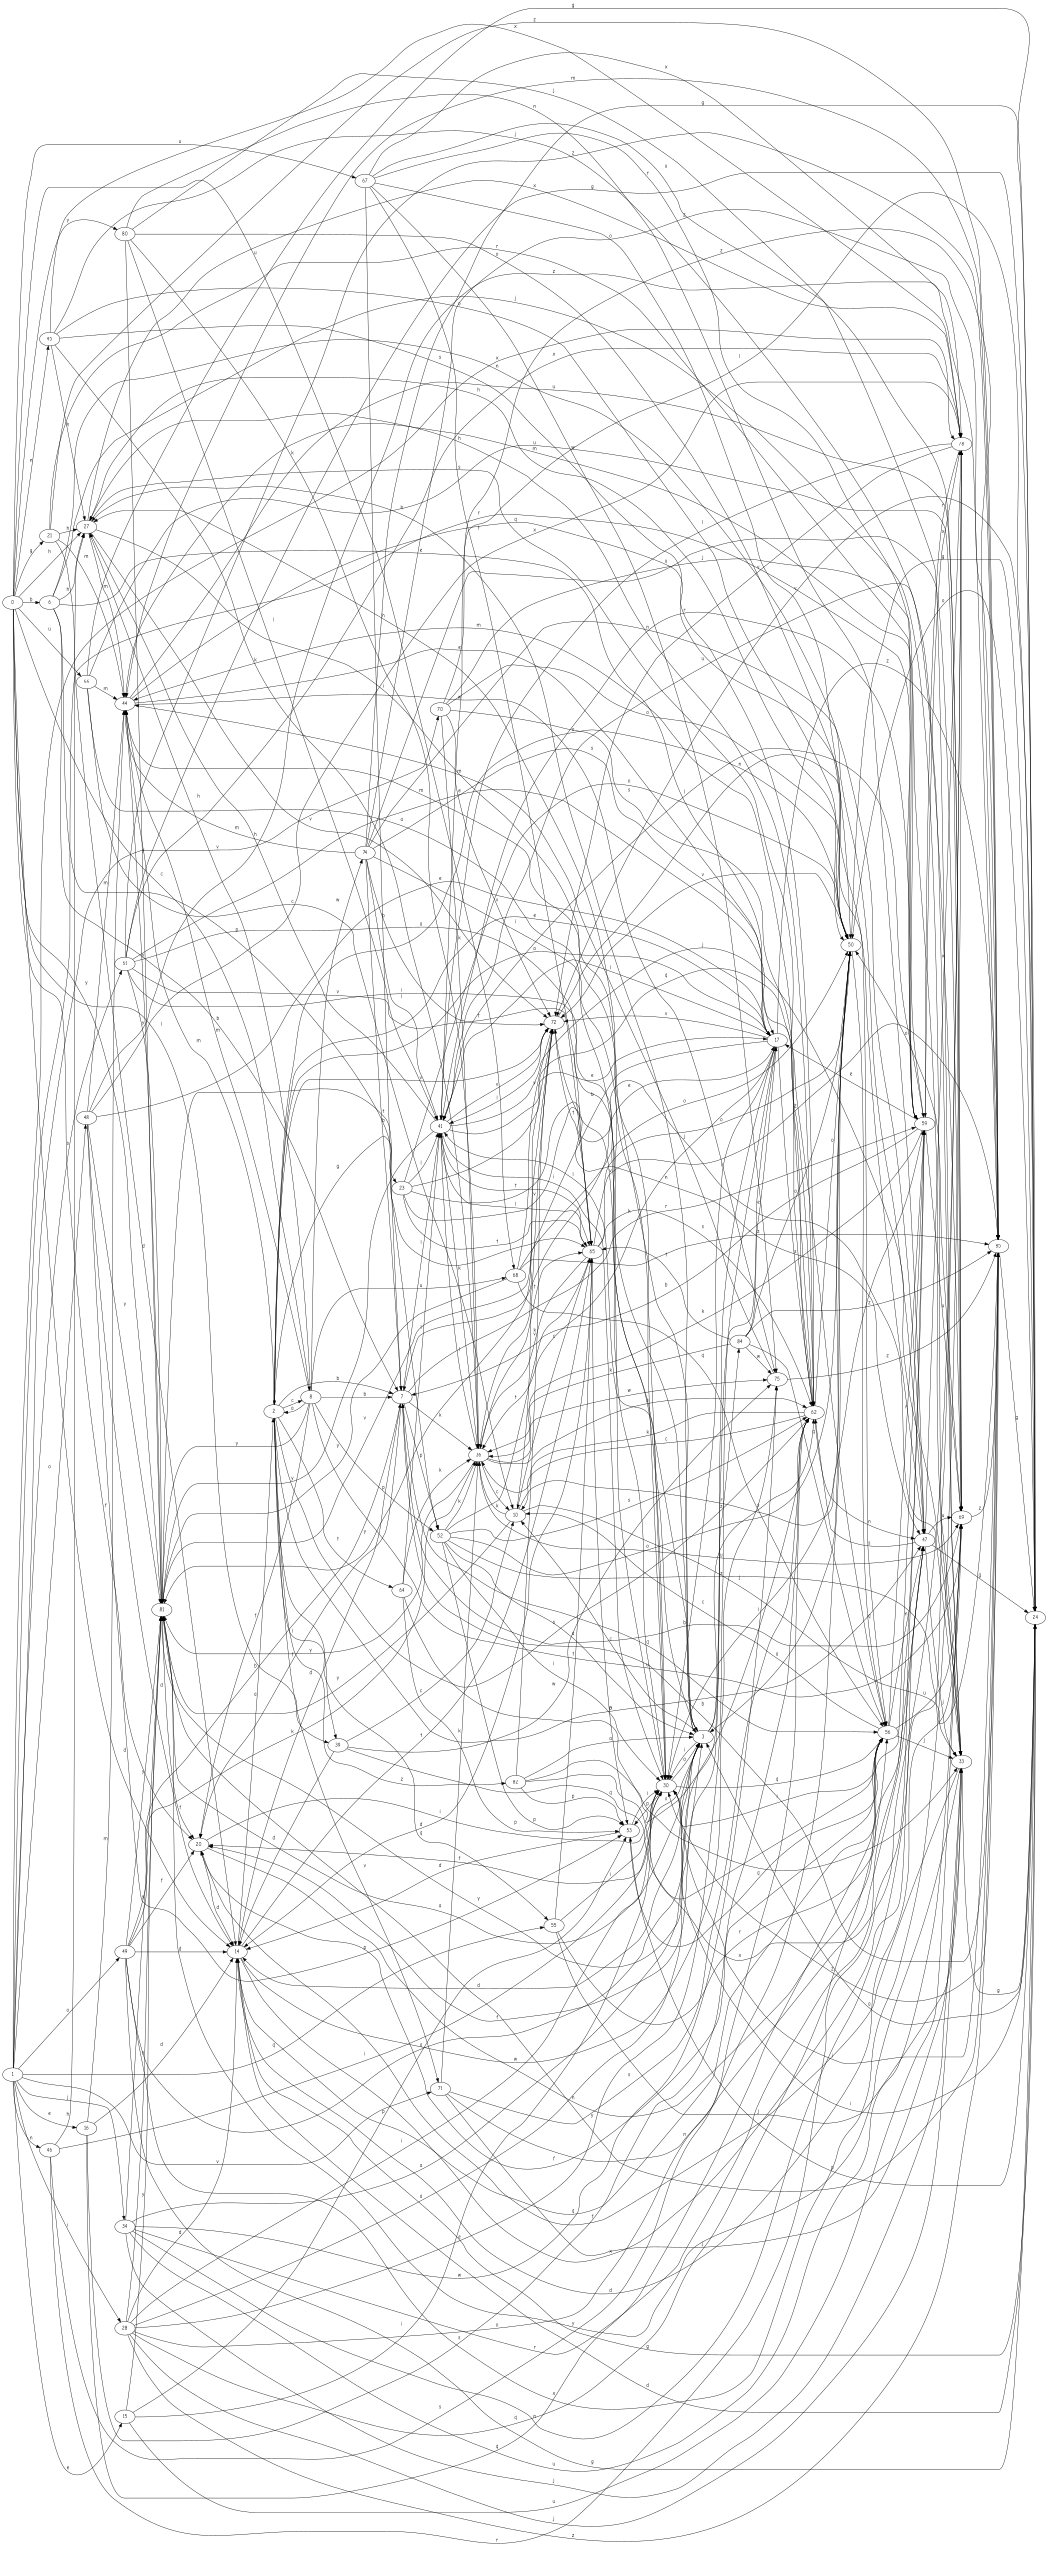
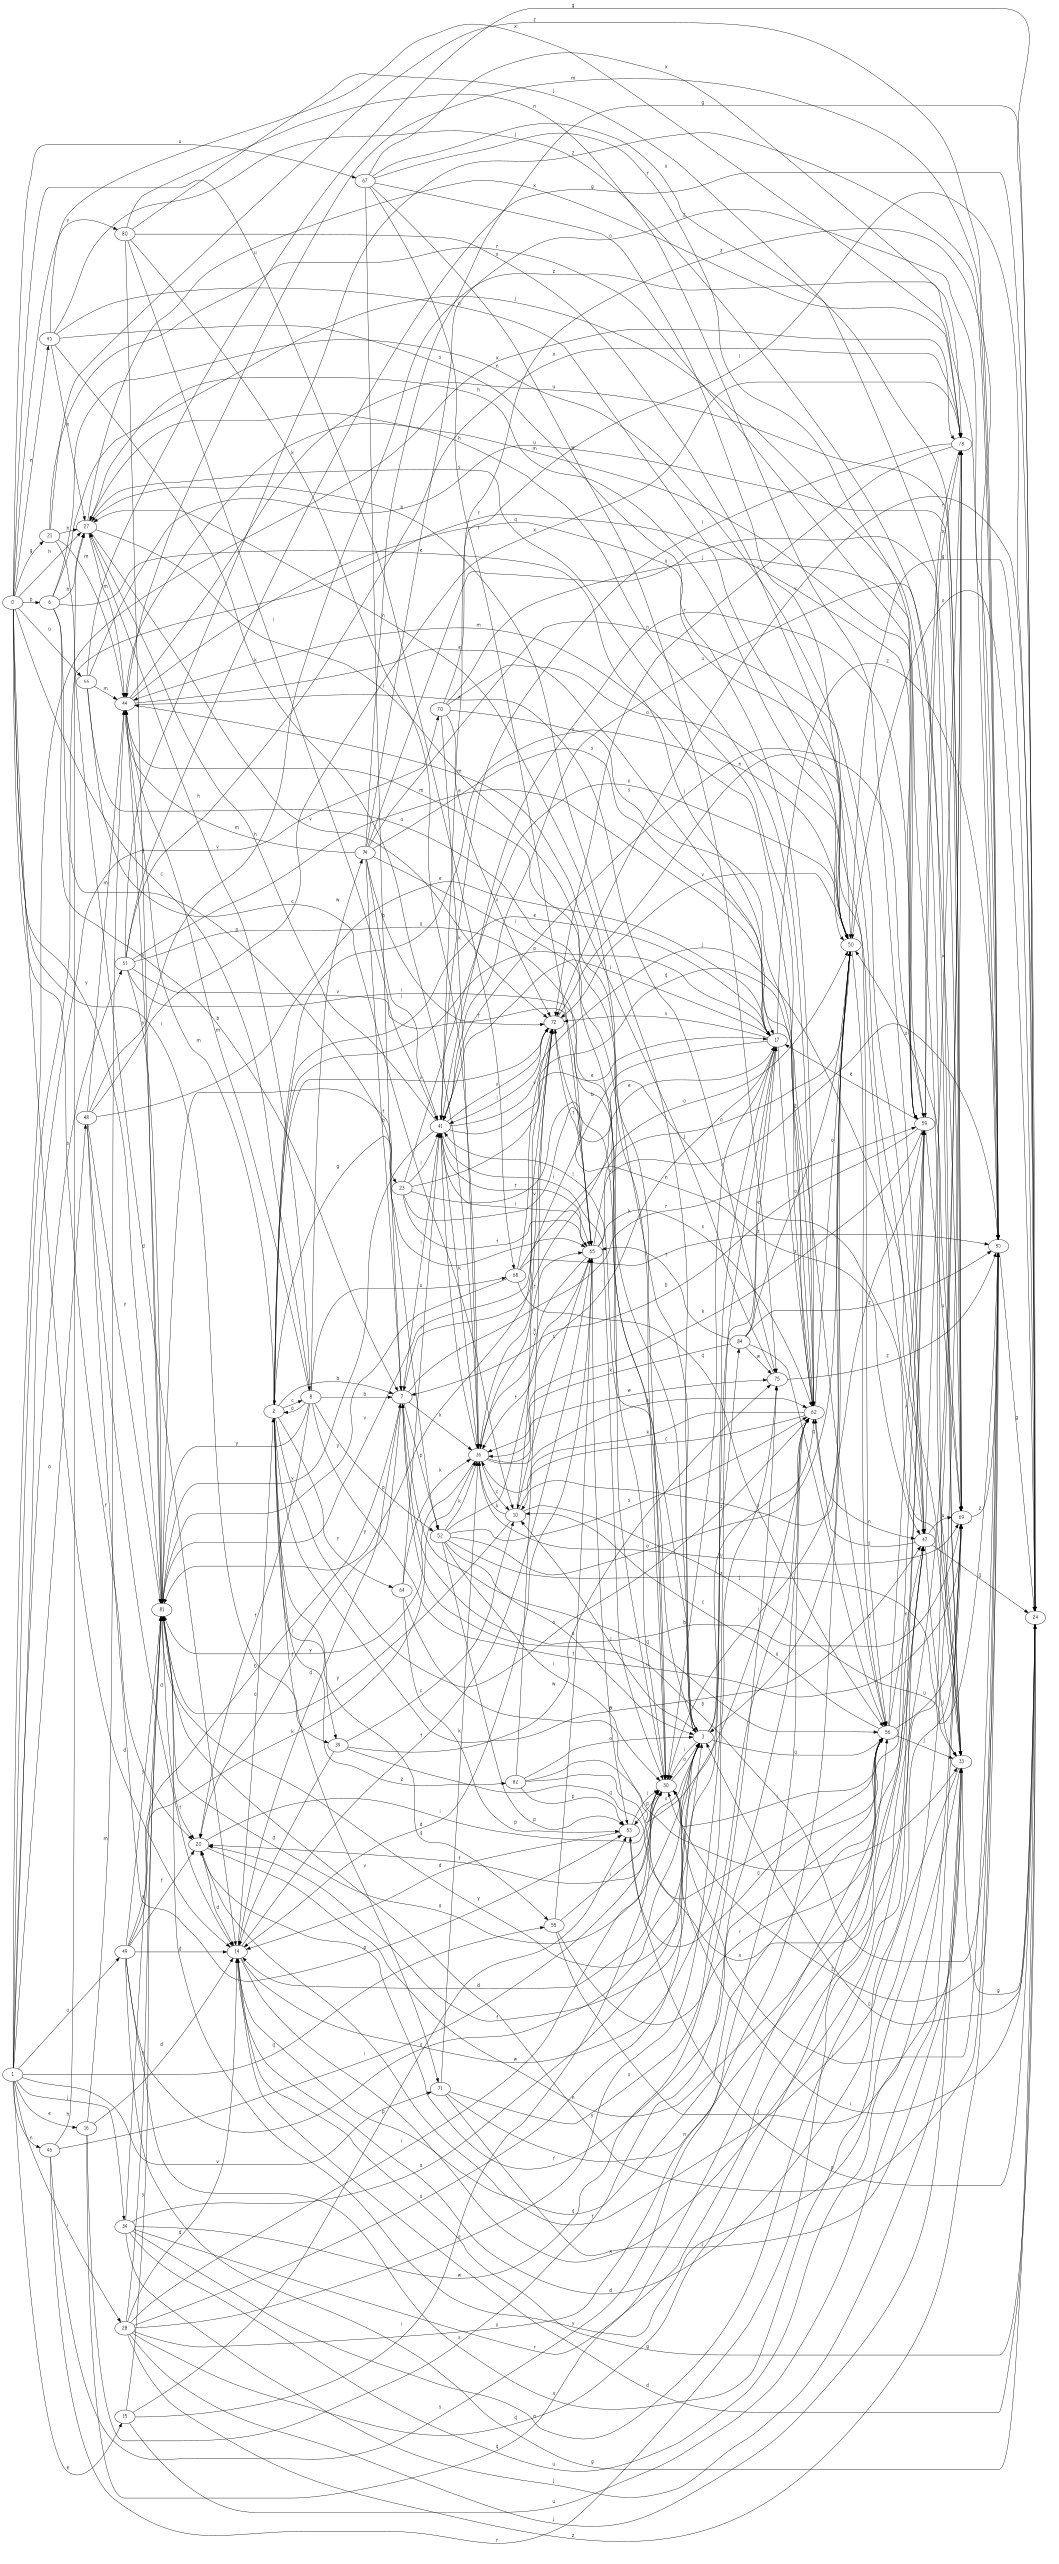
(784, 1783) -> (797, 1755)
